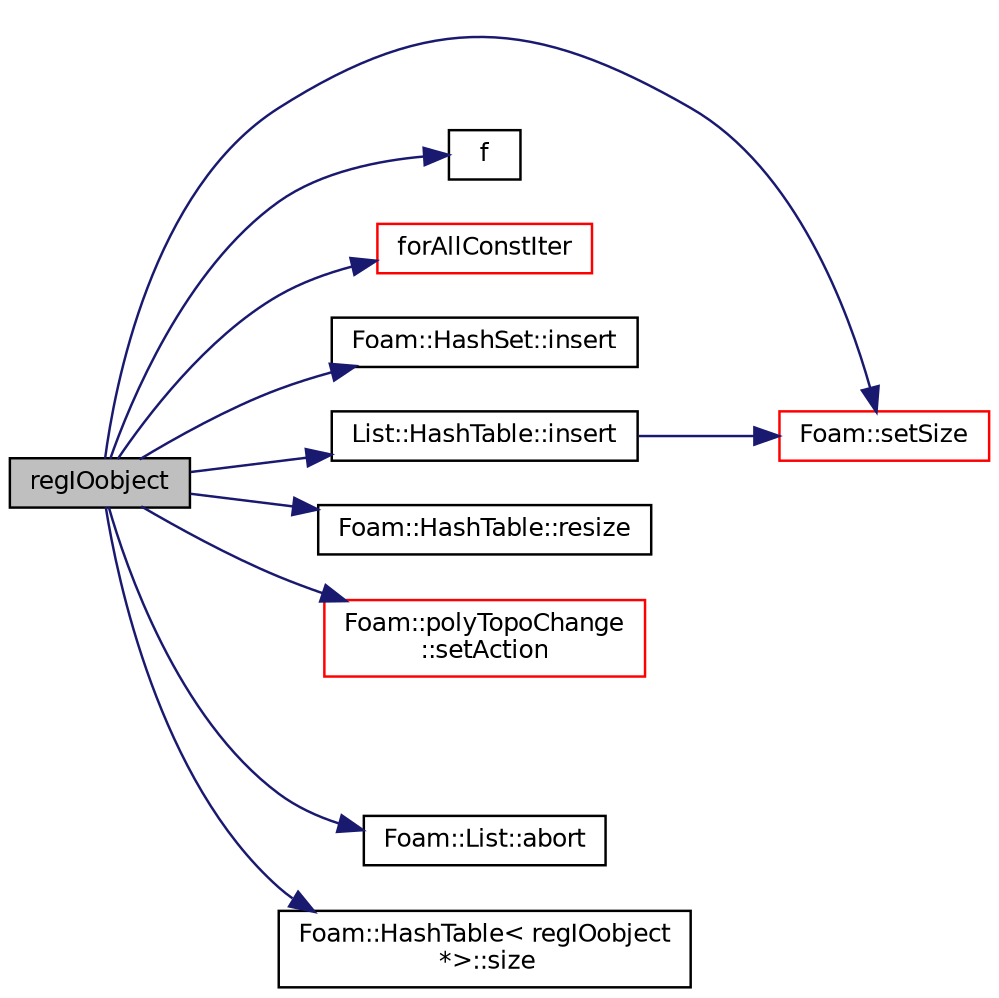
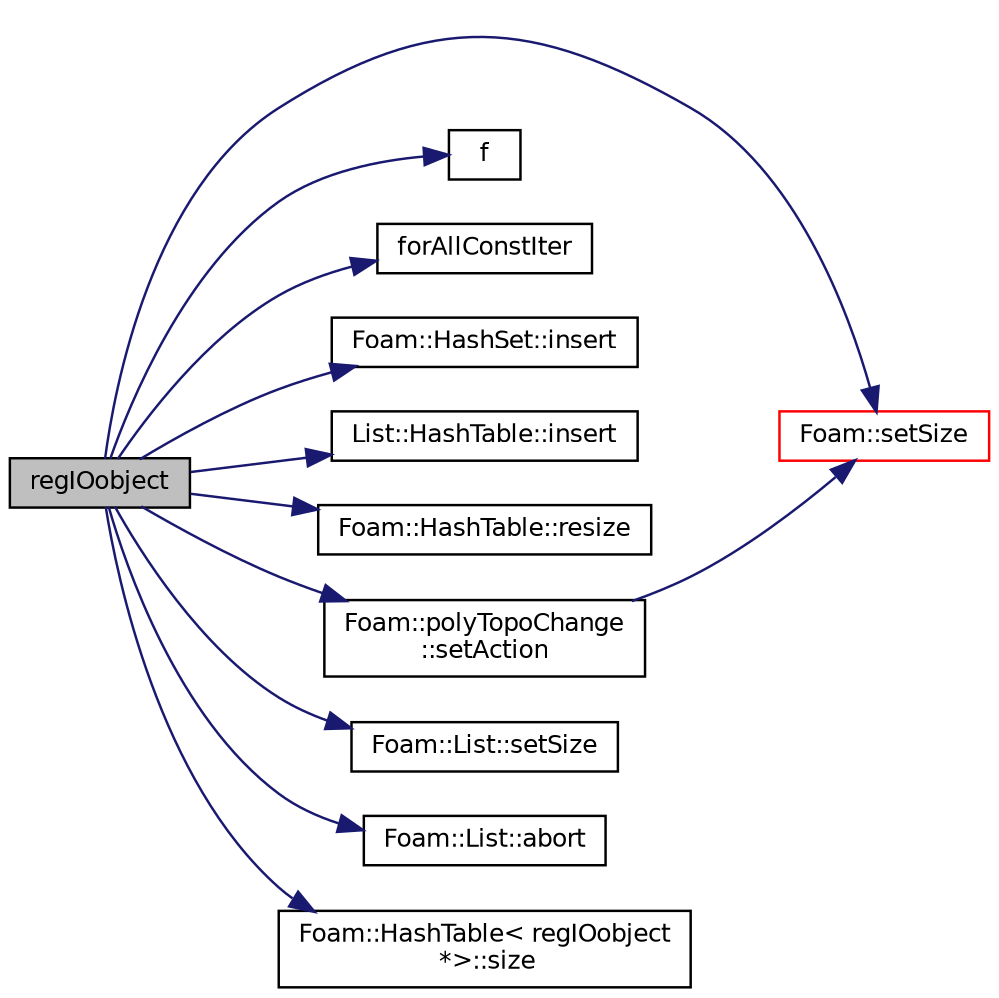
(485, 249) -> (485, 249)
(696, 436) -> (739, 549)
(485, 638) -> (485, 638)
none -> (485, 747)
